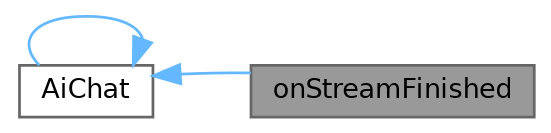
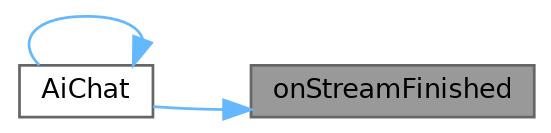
(216, 73) -> (188, 109)
